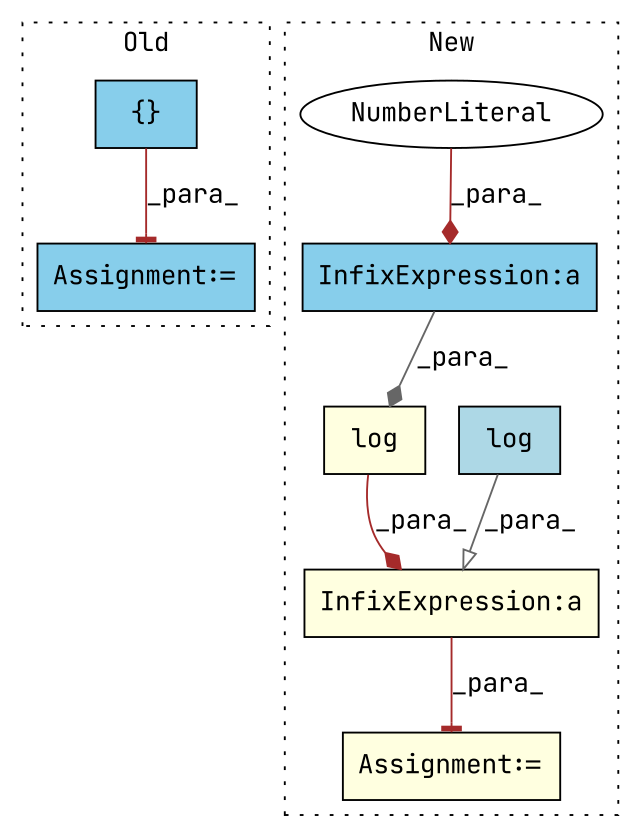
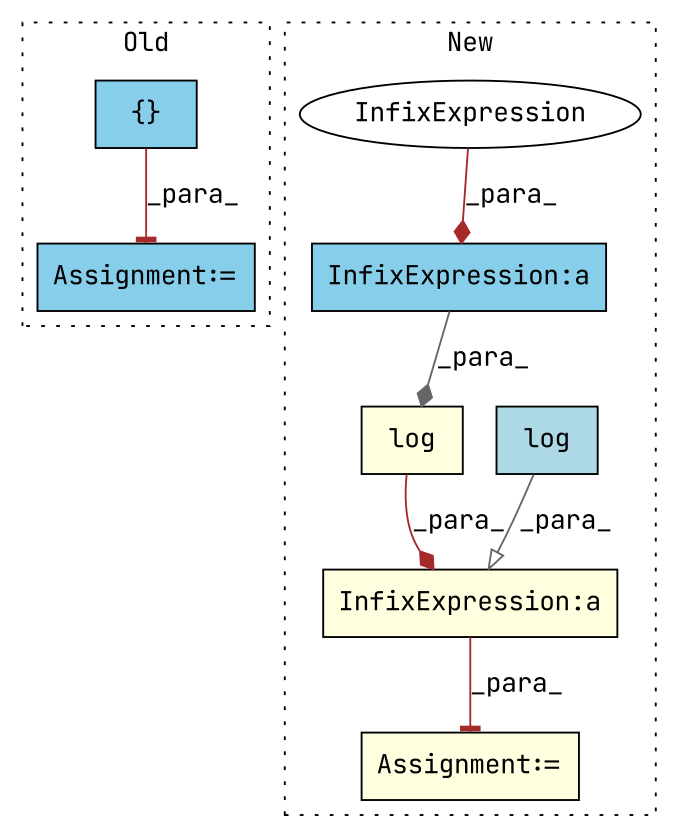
(452, 114) -> (470, 114)
